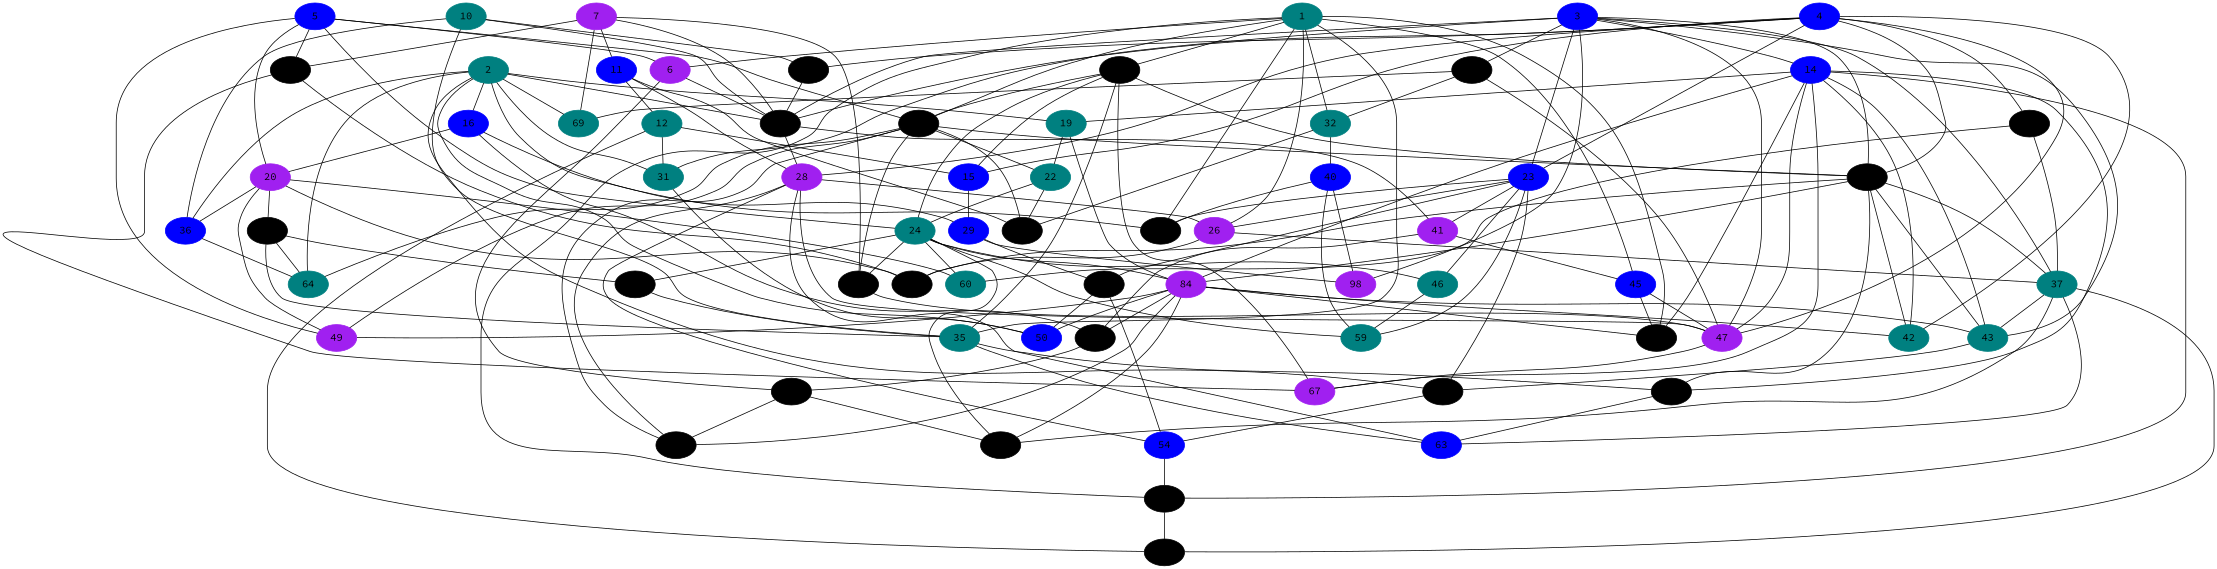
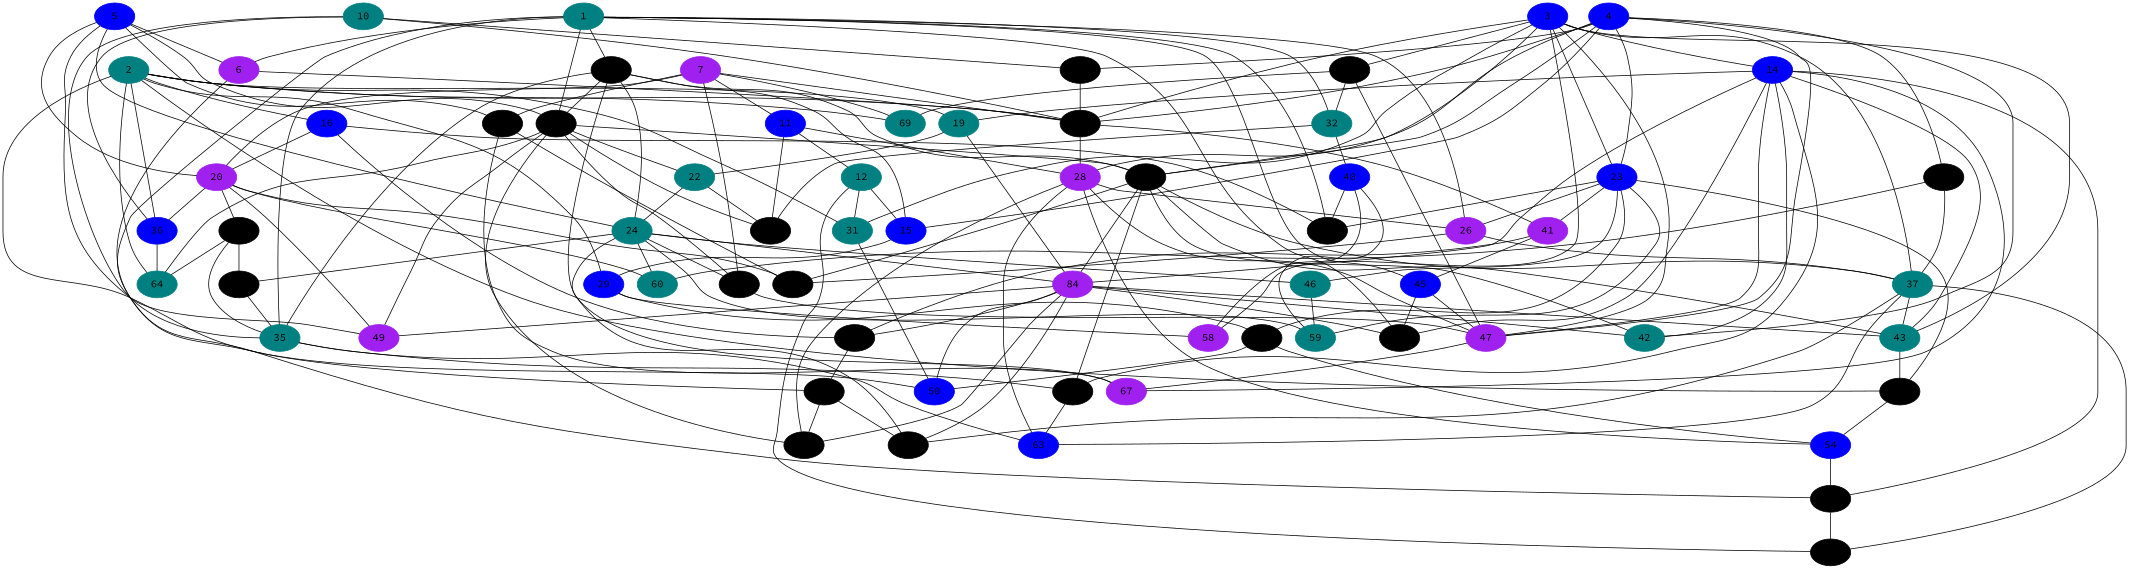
none -> (444, 91)
(1356, 284) -> (1208, 338)
